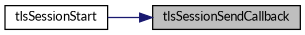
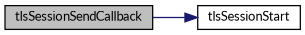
(124, 18) -> (169, 18)
